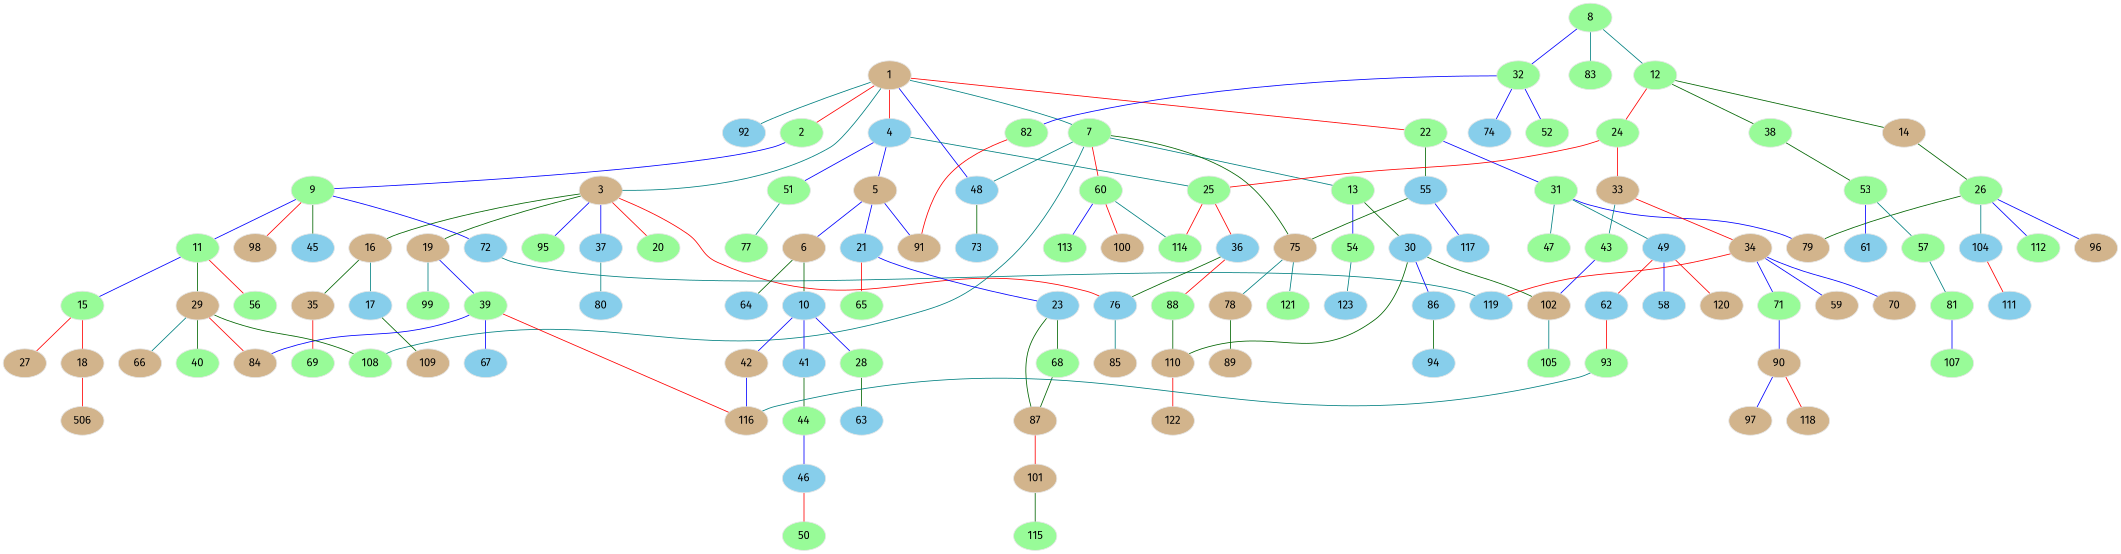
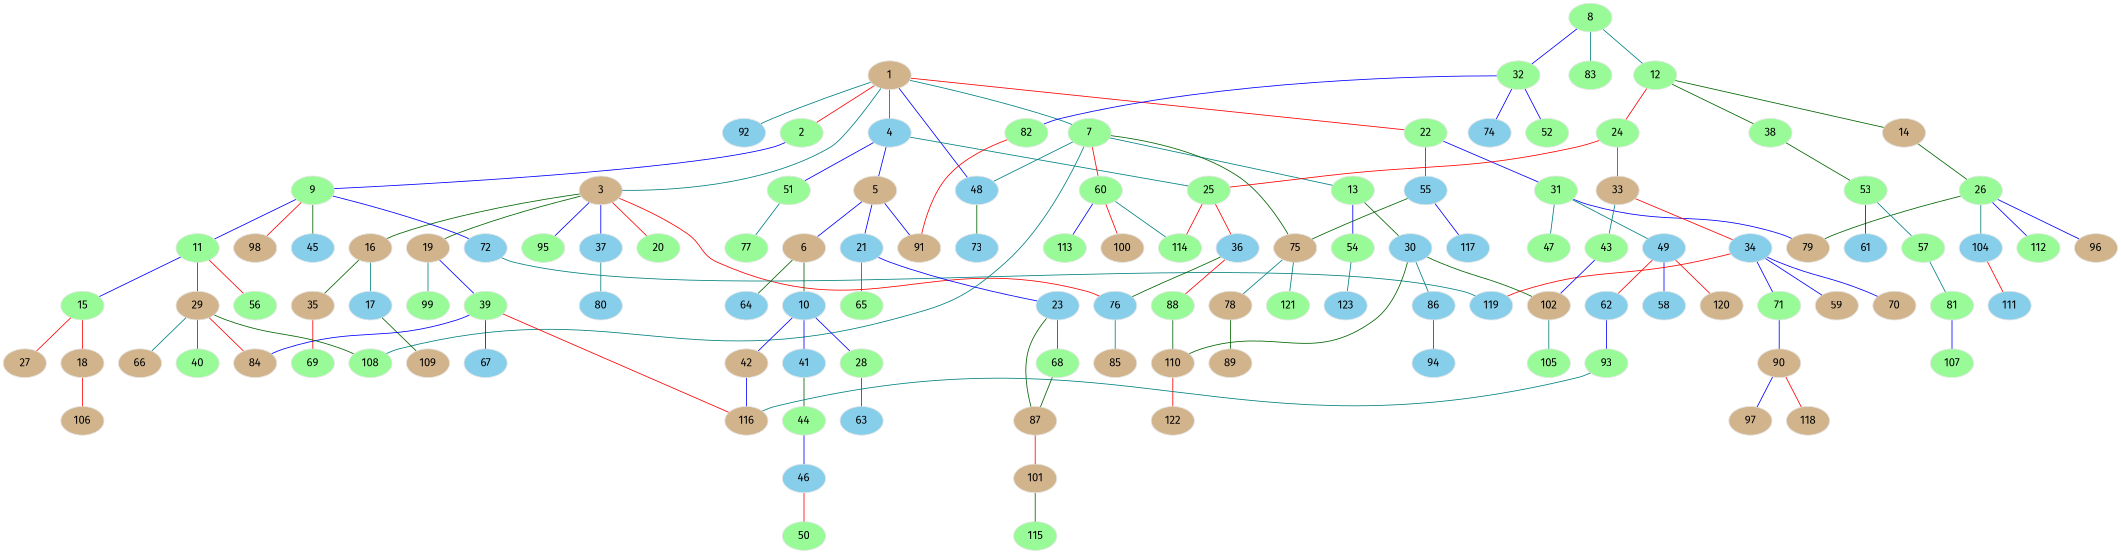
(1750, 248) -> (1750, 248)
(1422, 277) -> (1422, 277)
(1606, 334) -> (1606, 334)
(82, 421) -> (82, 421)
